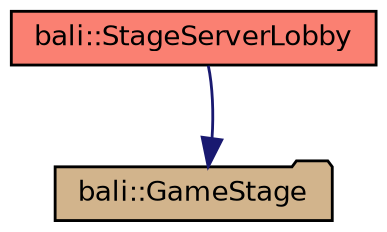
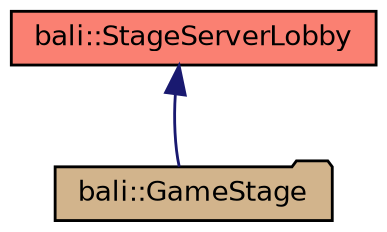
(212, 102) -> (175, 131)
